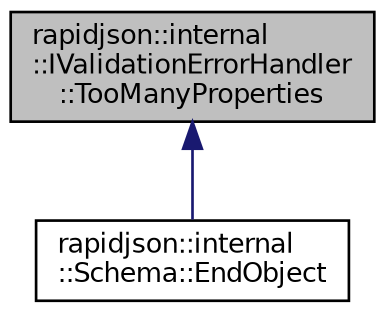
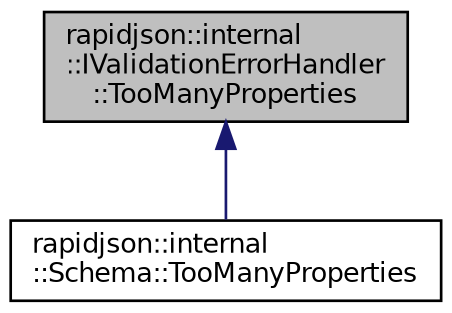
(192, 261) -> (226, 261)
